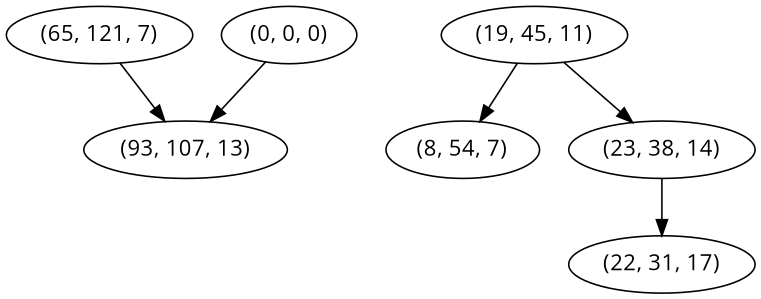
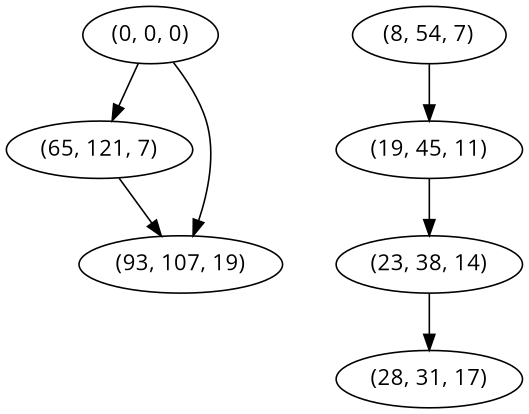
none -> (129, 85)
(503, 86) -> (429, 85)
(186, 150) -> (181, 264)
(662, 264) -> (429, 379)
